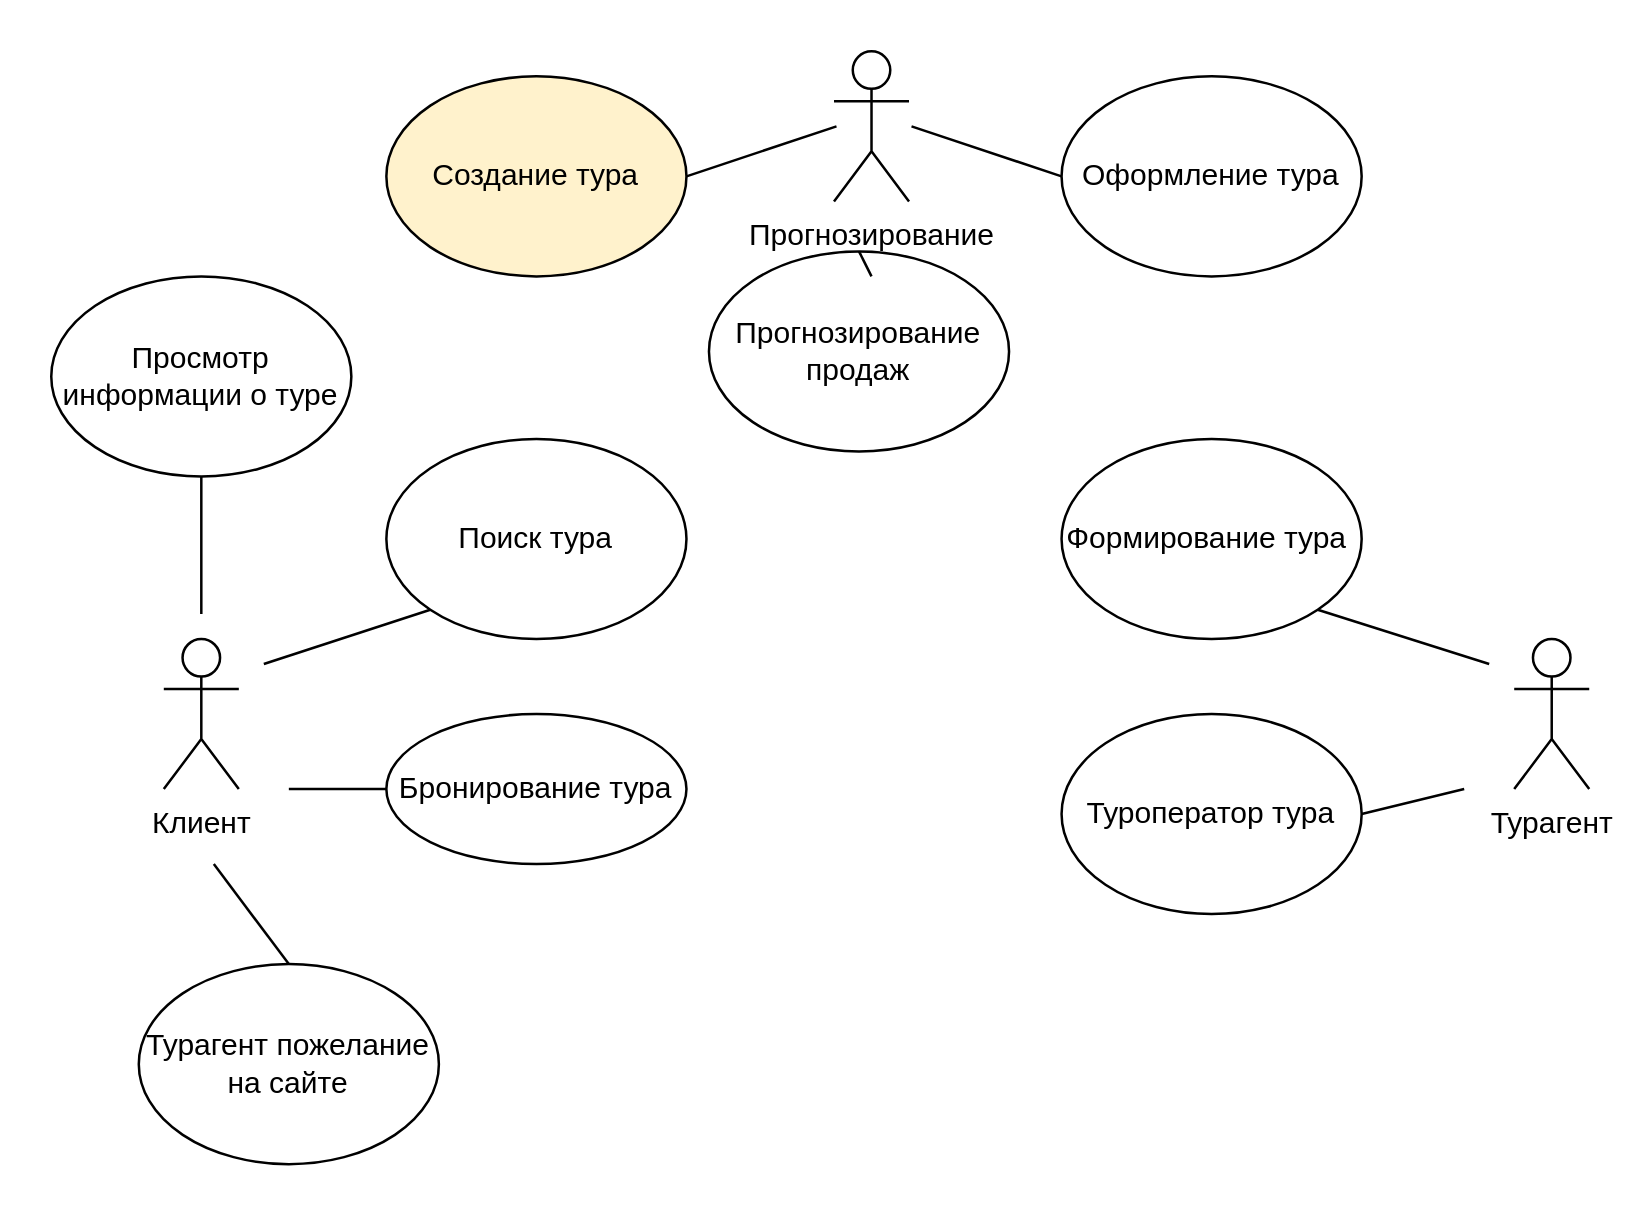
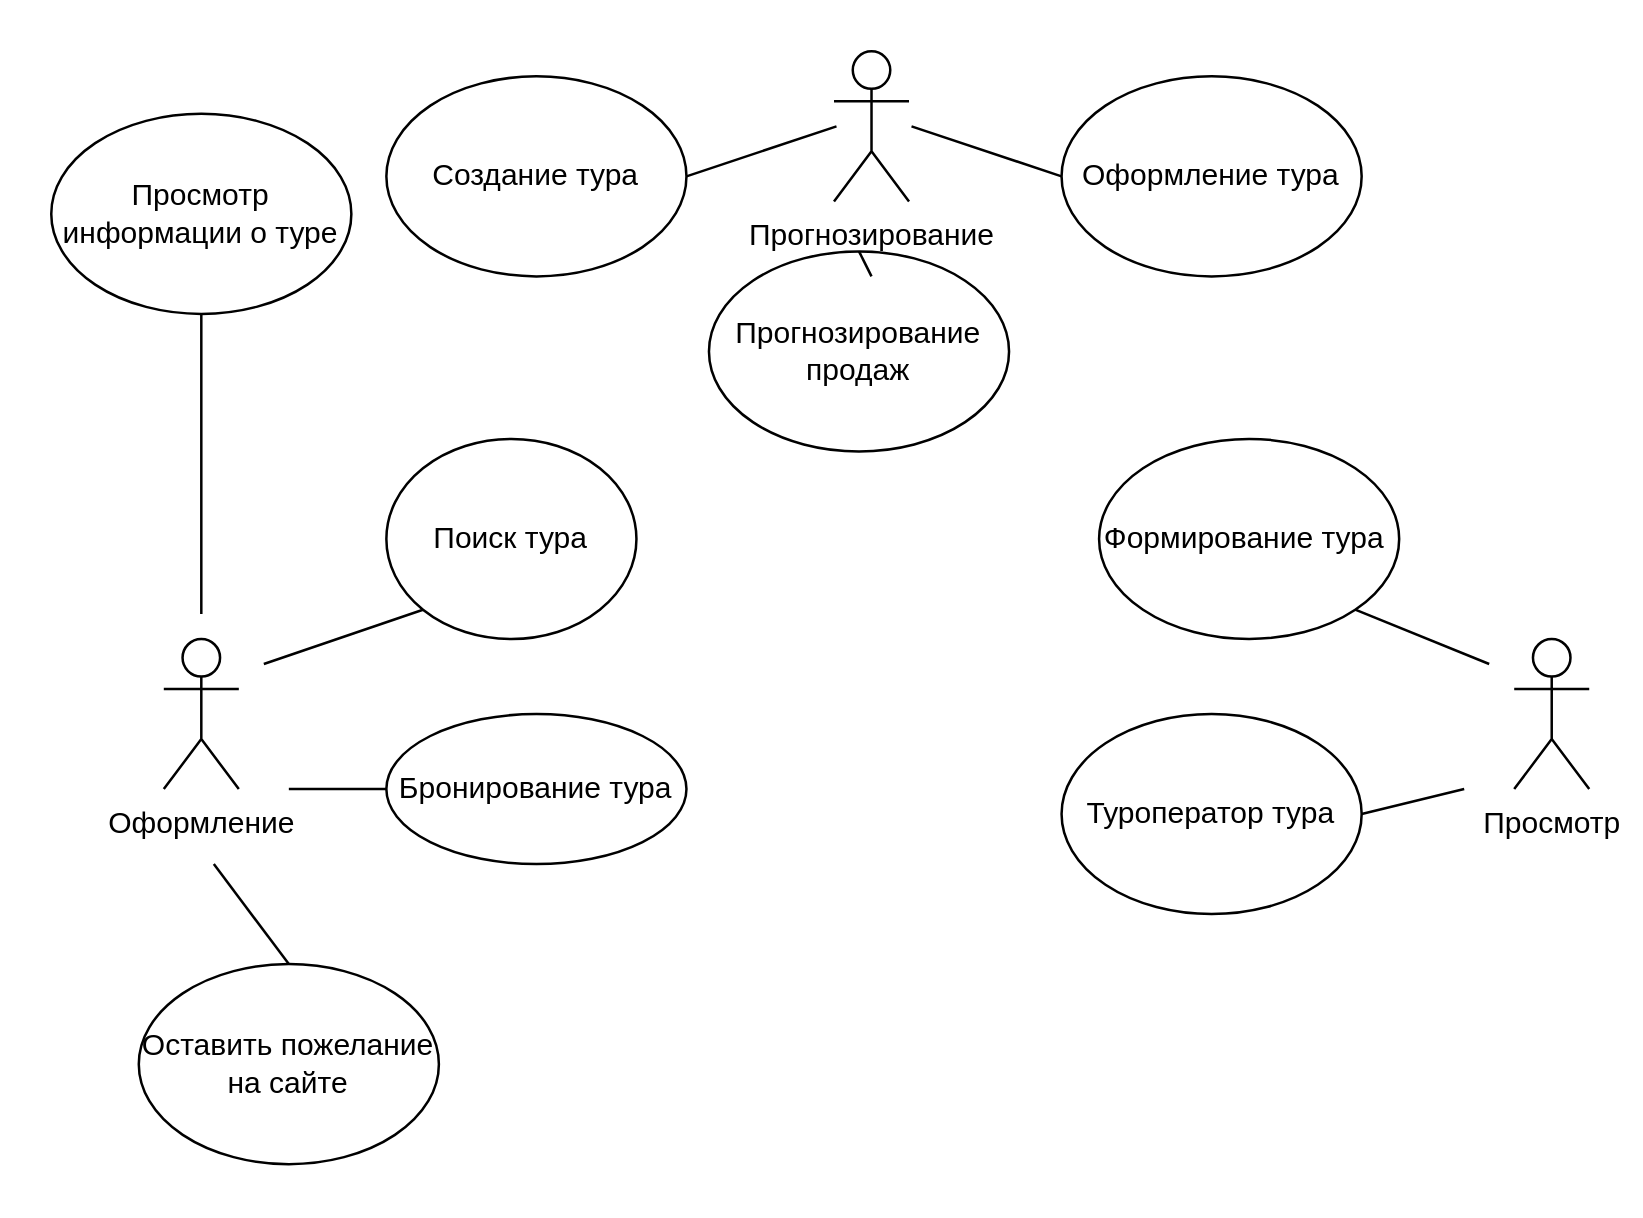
(536, 176) -> (536, 176)
(201, 376) -> (201, 214)
(536, 539) -> (511, 539)
(1211, 539) -> (1249, 539)
(203, 824) -> (203, 824)
(1553, 824) -> (1553, 824)
(289, 1064) -> (289, 1064)
